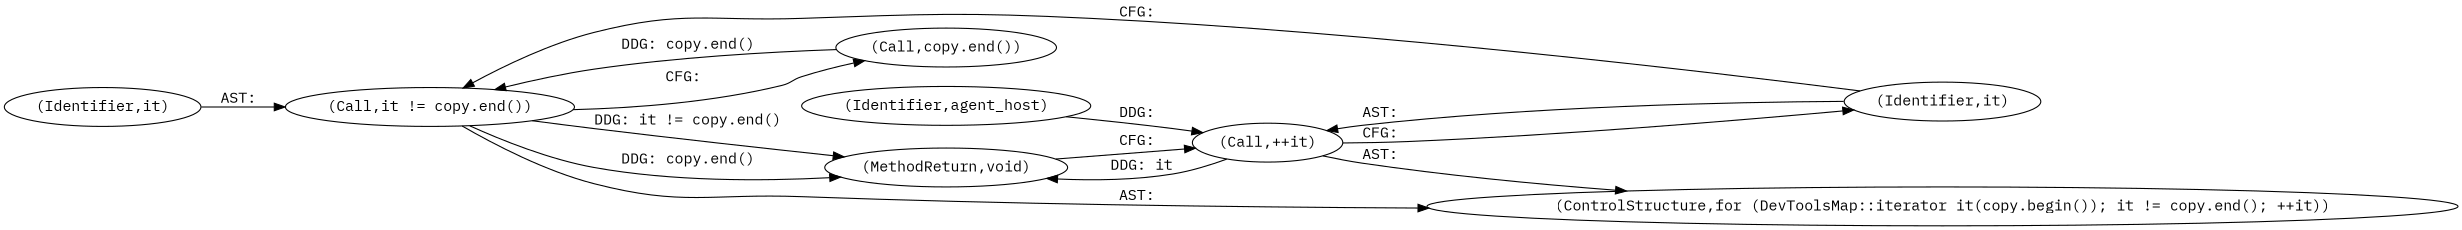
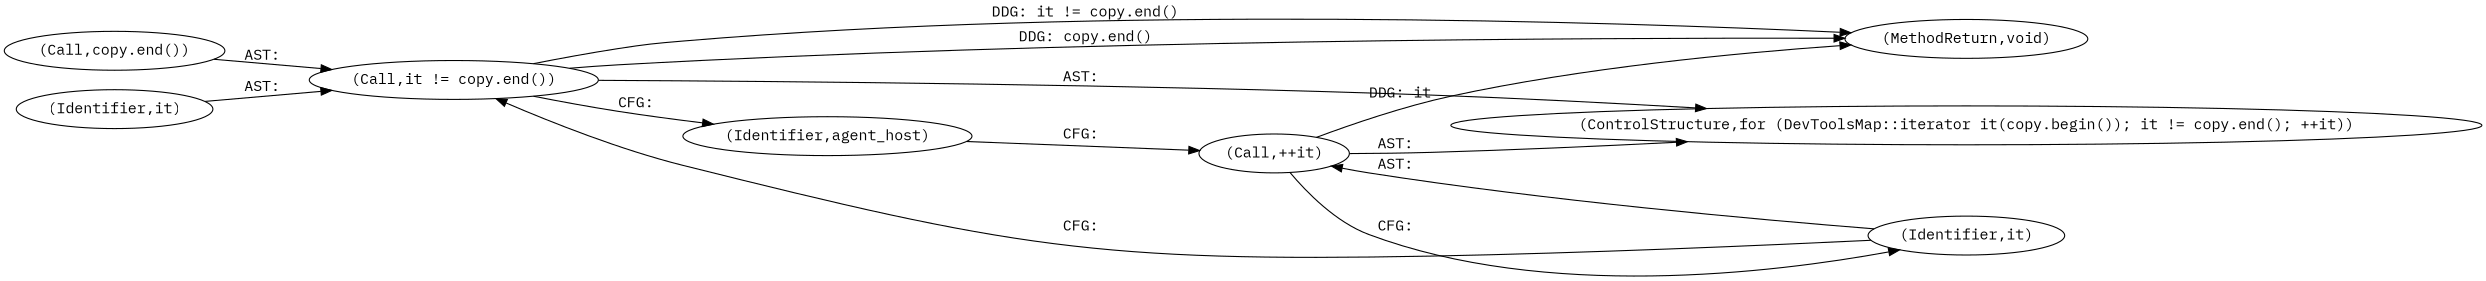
(688, 45) -> (267, 56)
(716, 98) -> (618, 111)
(1142, 113) -> (1086, 135)
(1120, 154) -> none
